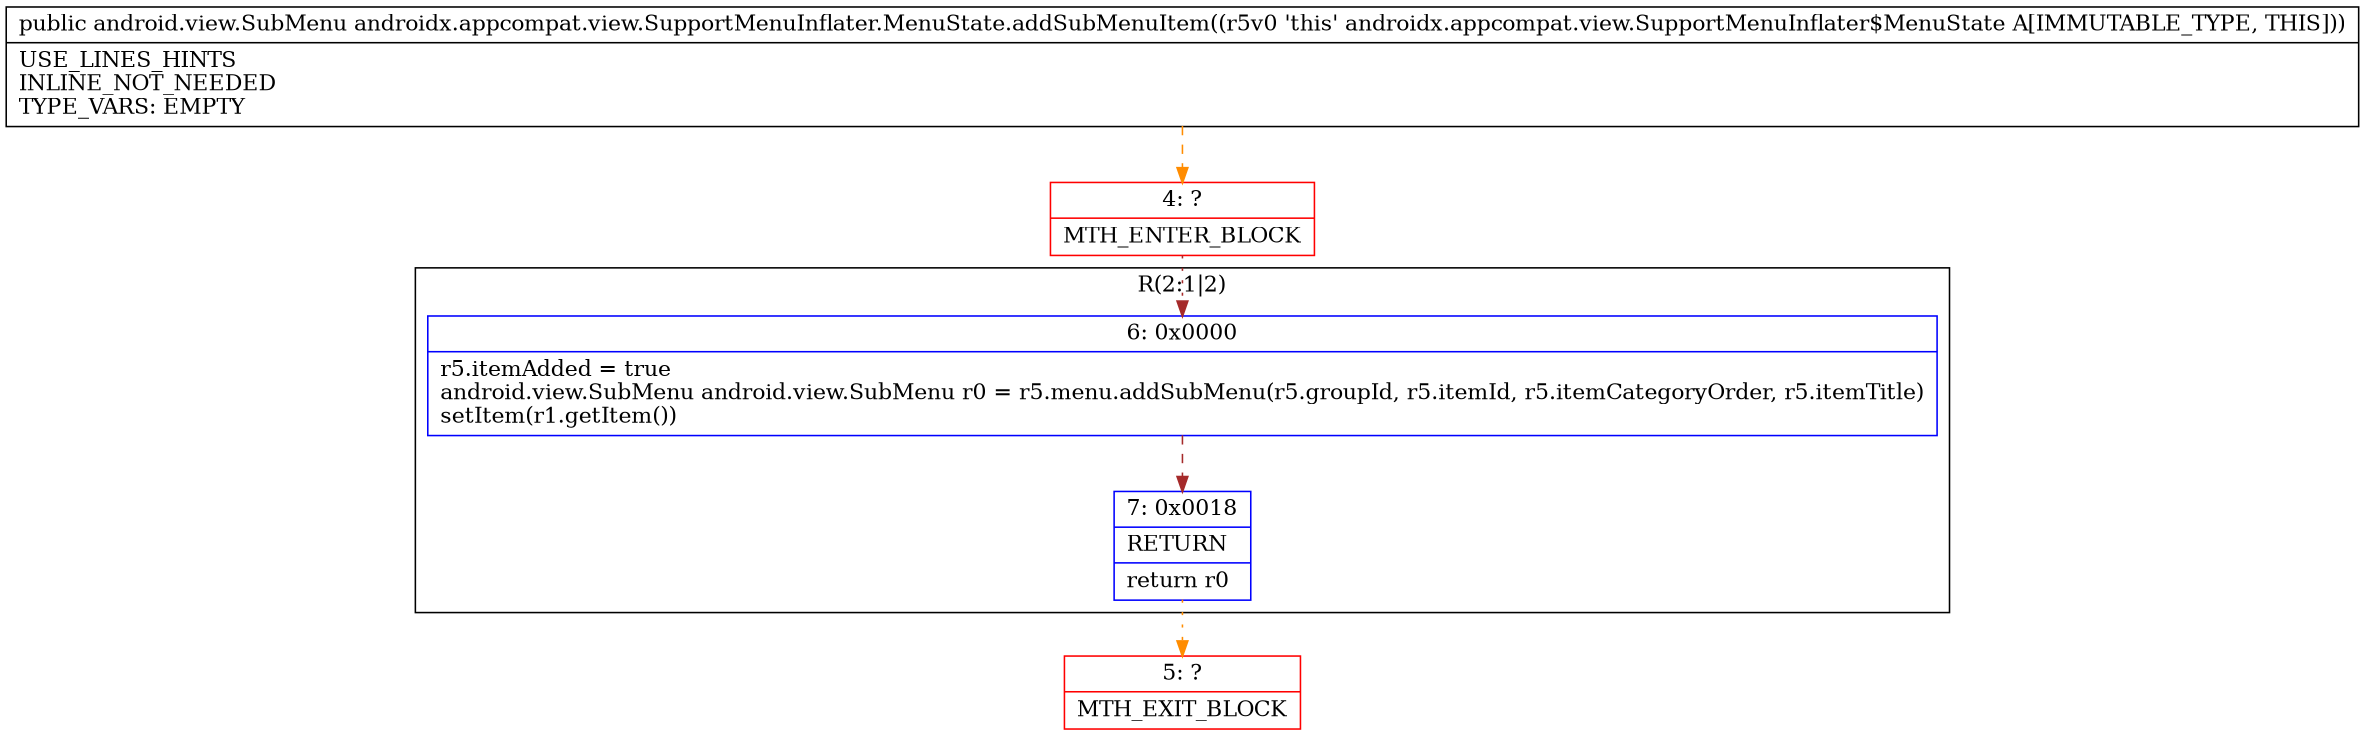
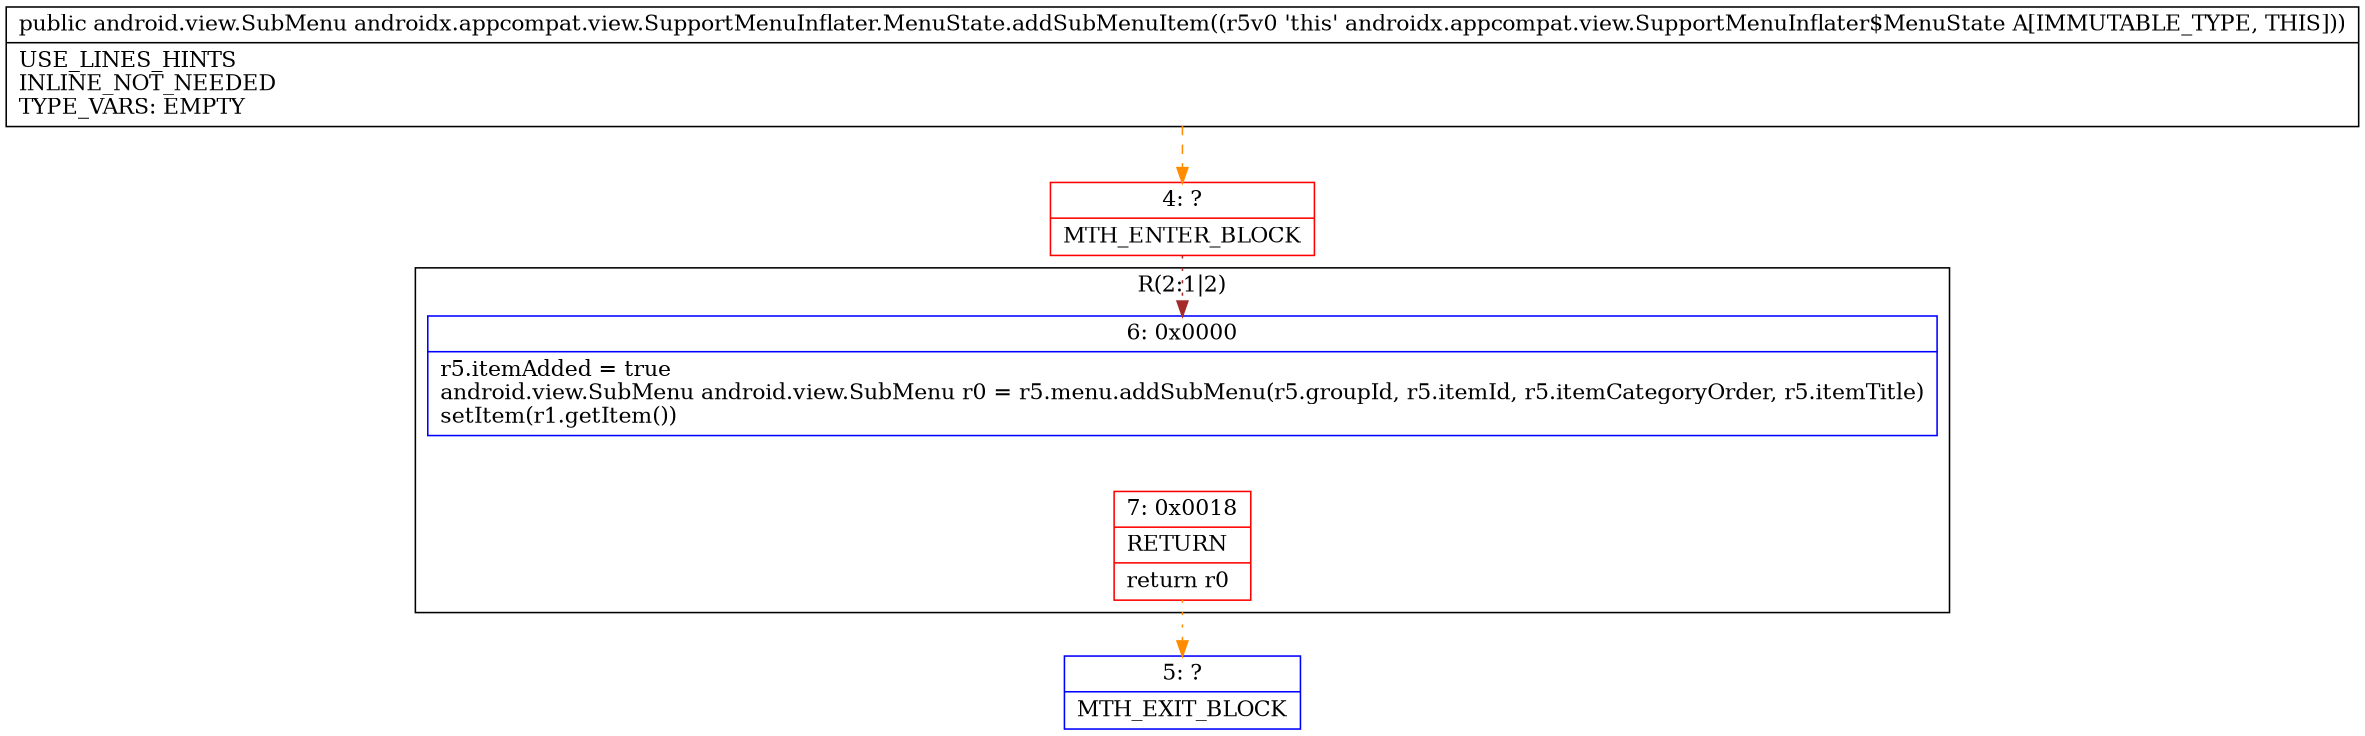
(1182, 456) -> none
(1182, 546) -> (1182, 546)
(1182, 693) -> (1182, 693)
